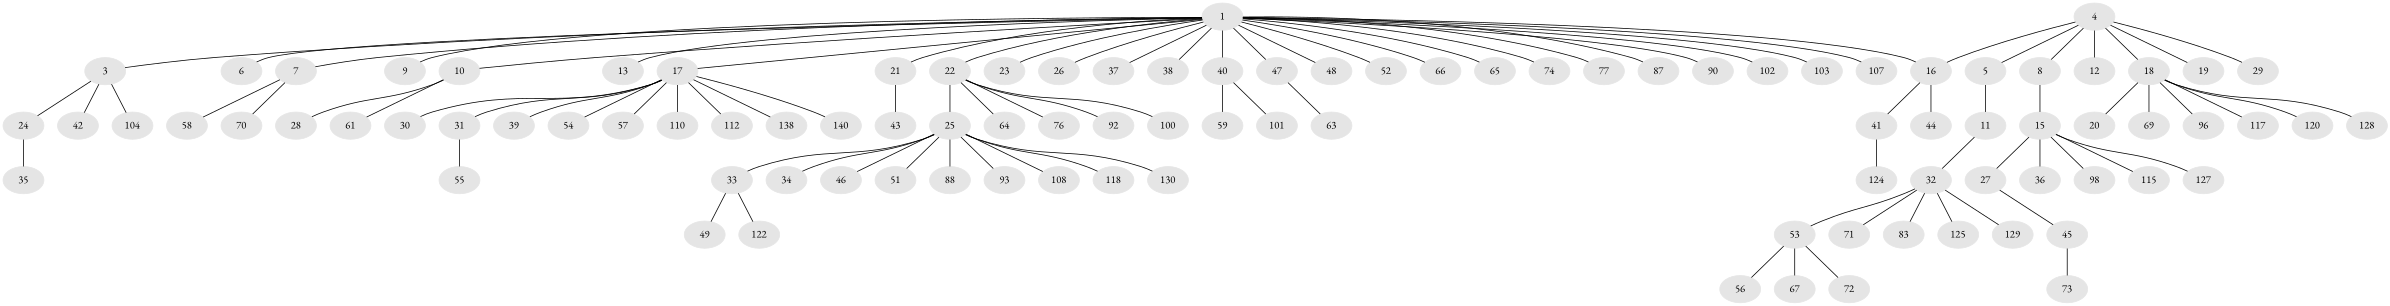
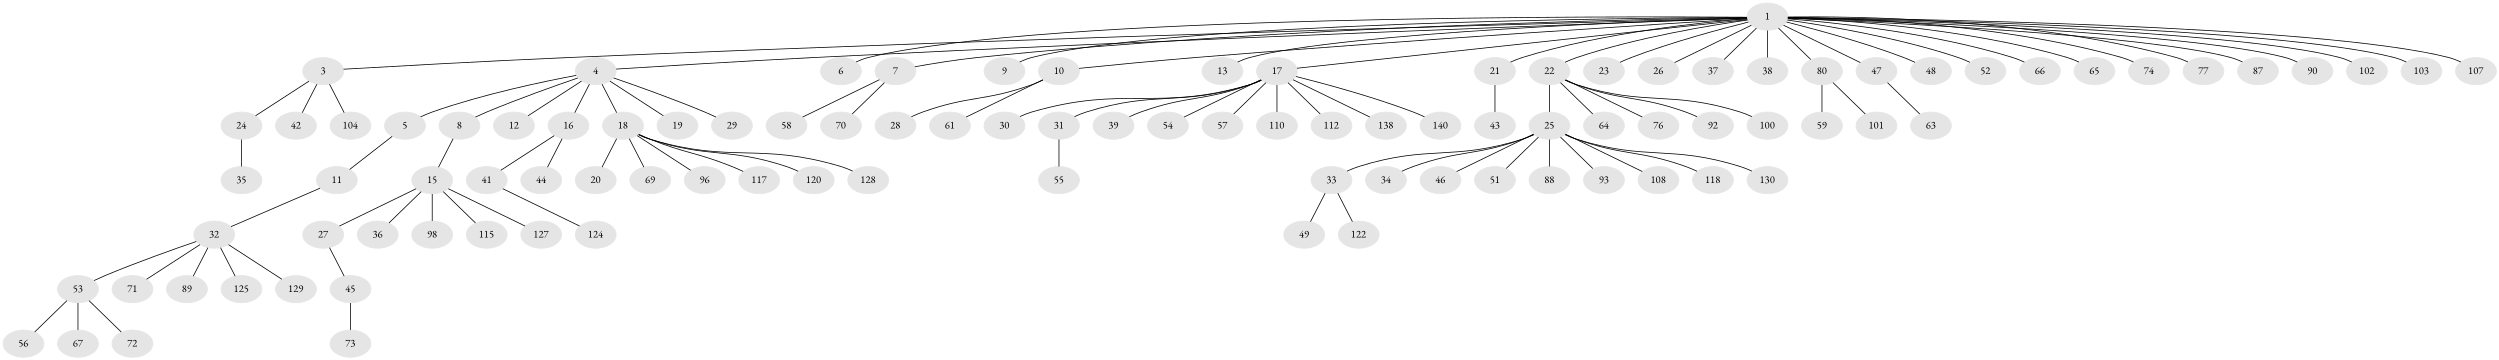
(1732, 35) -> (1040, 47)
(1222, 71) -> (1822, 71)
(1904, 235) -> (187, 289)
